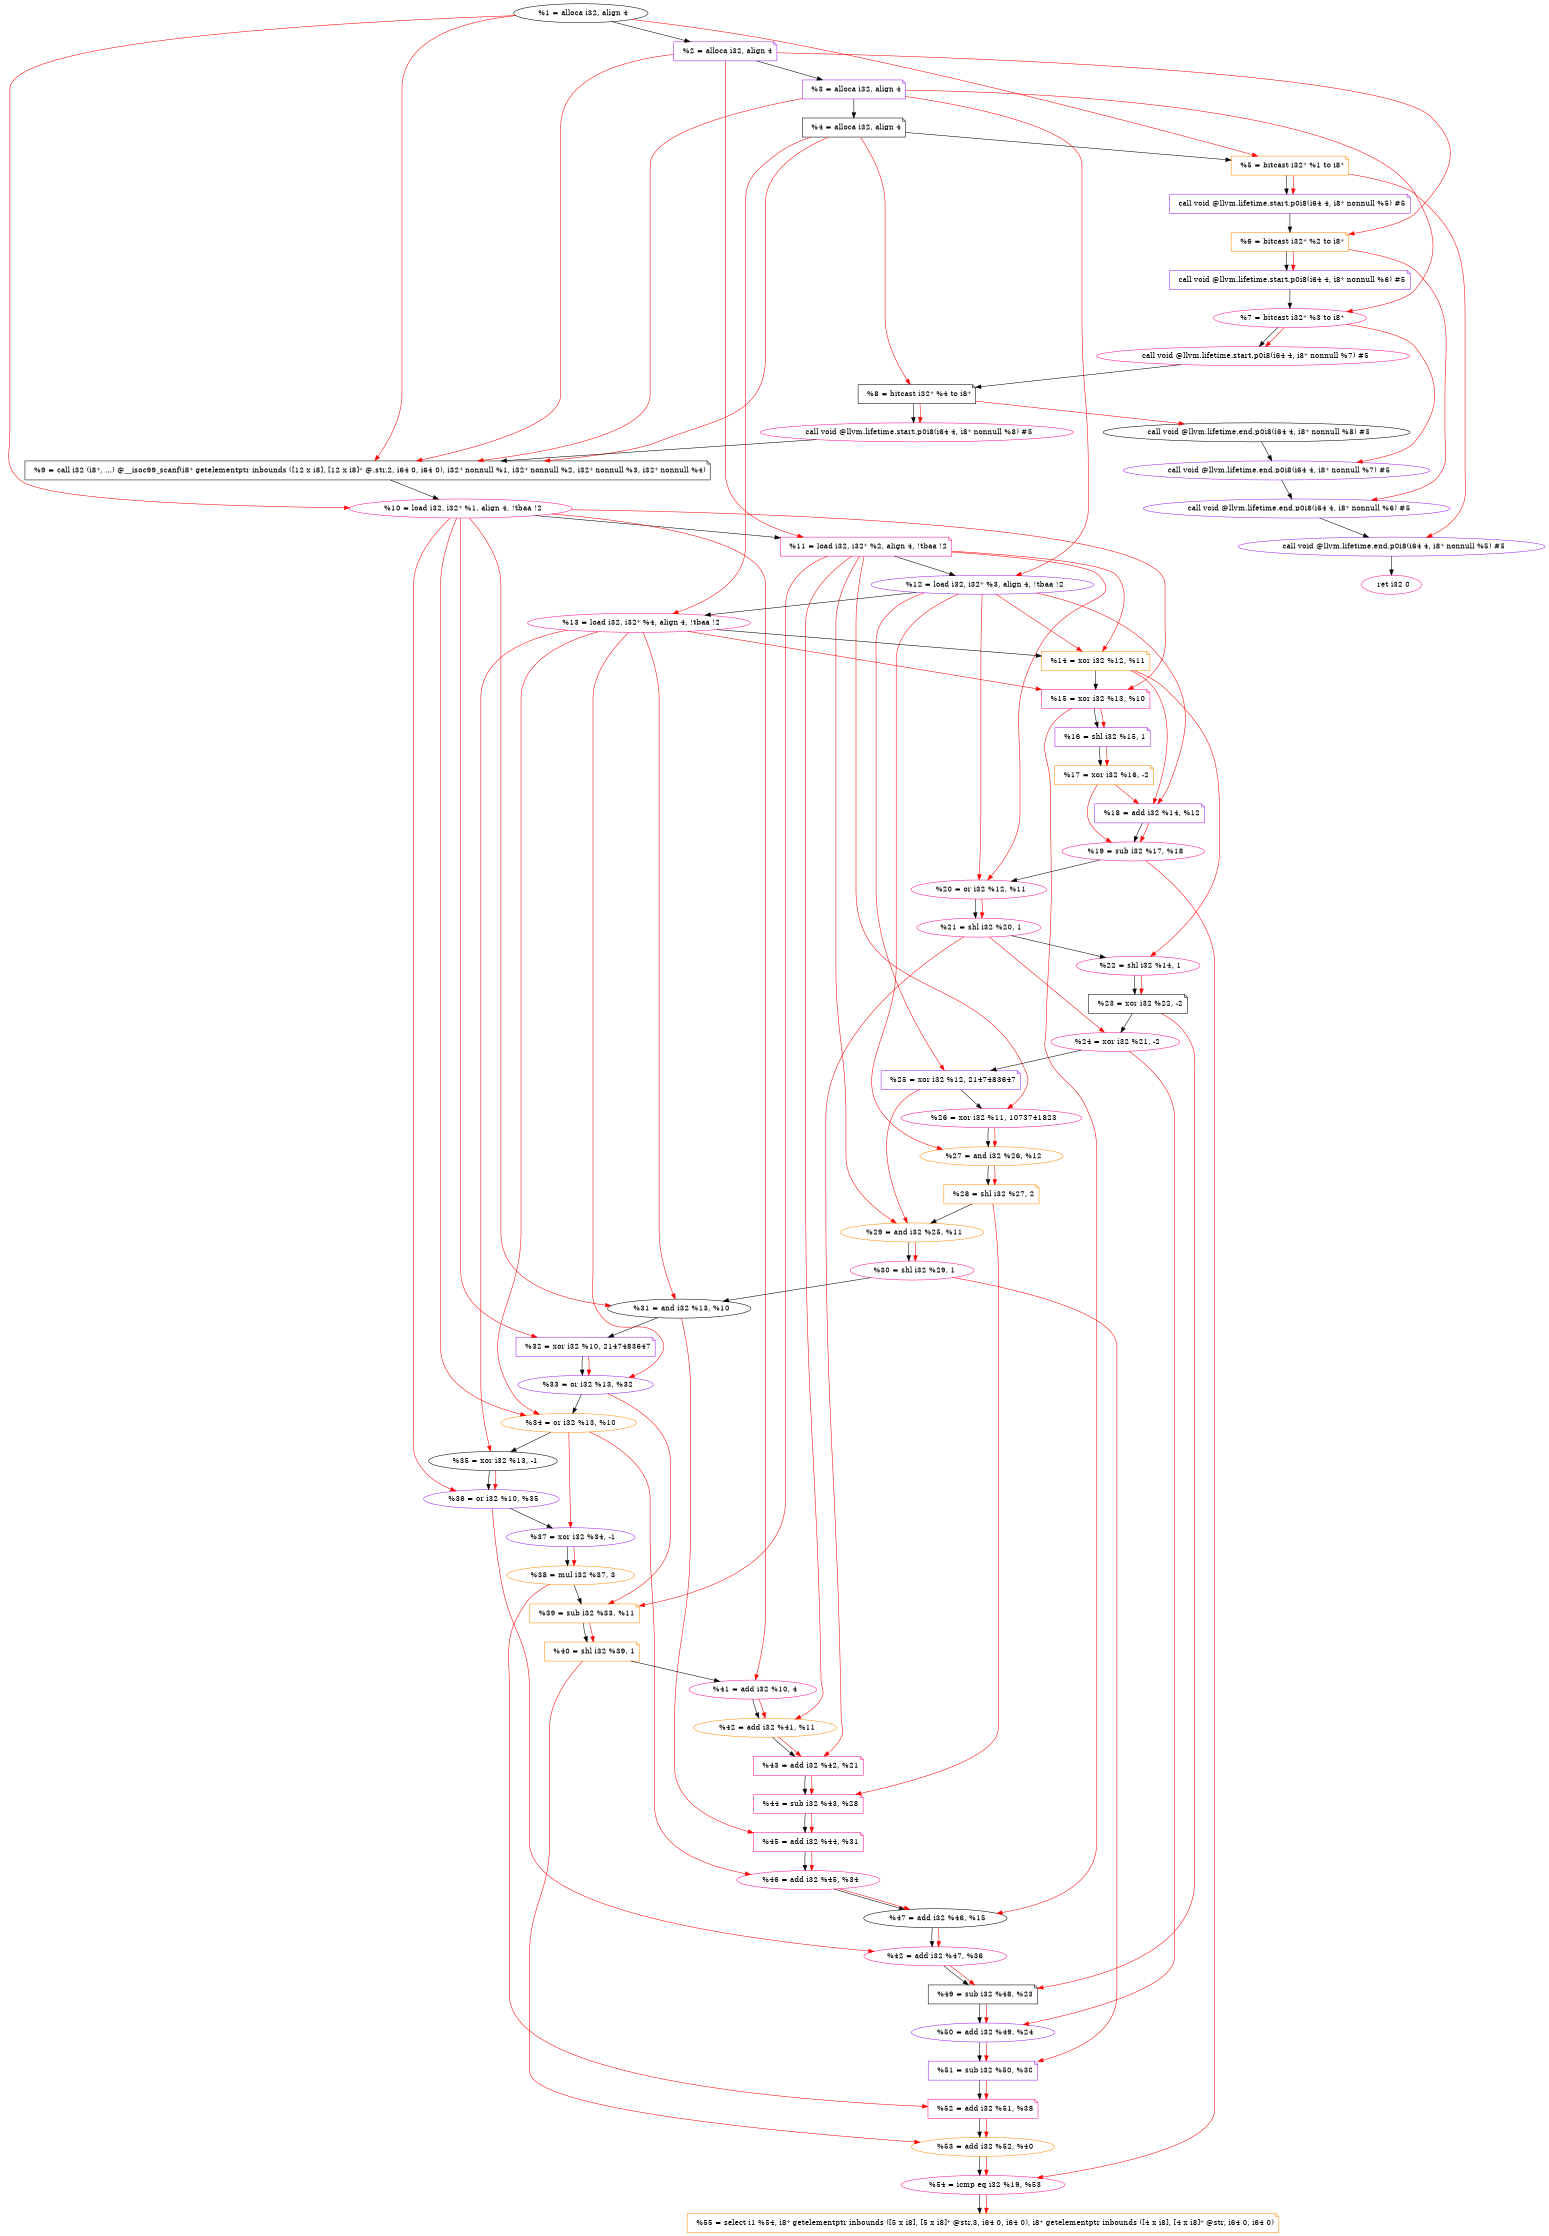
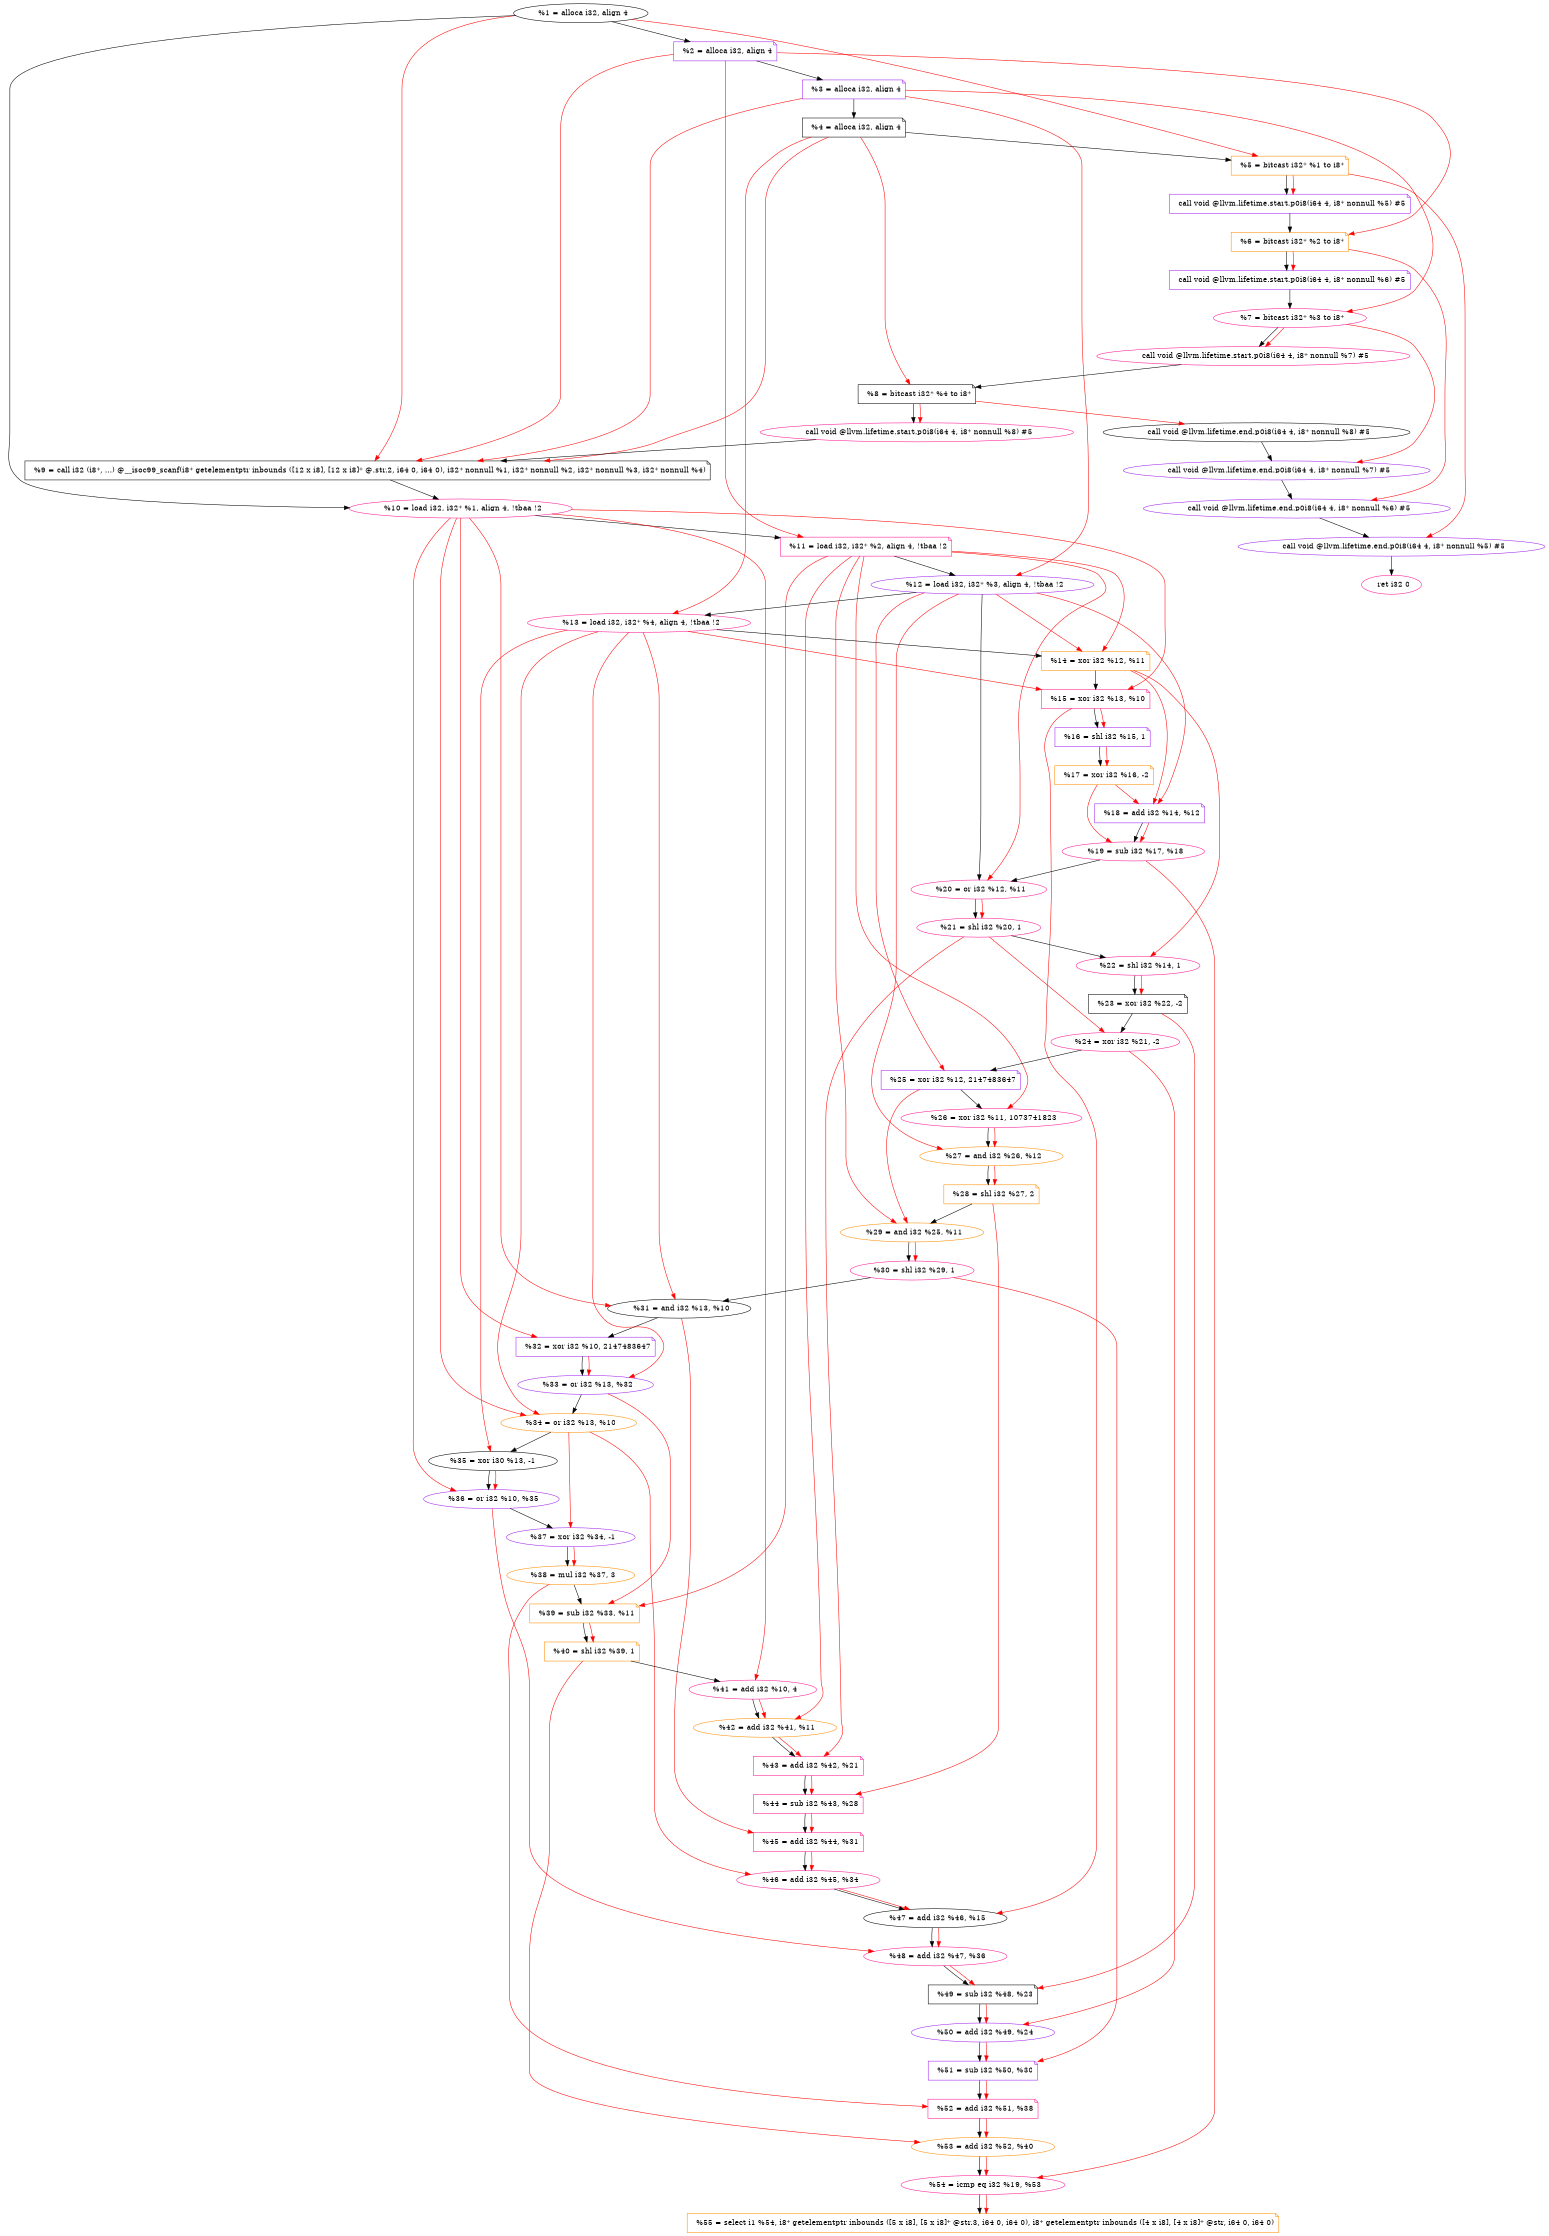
(10, 190) -> (10, 190)
(981, 734) -> (981, 734)
(493, 1461) -> (493, 1461)
(935, 1956) -> (935, 1956)
